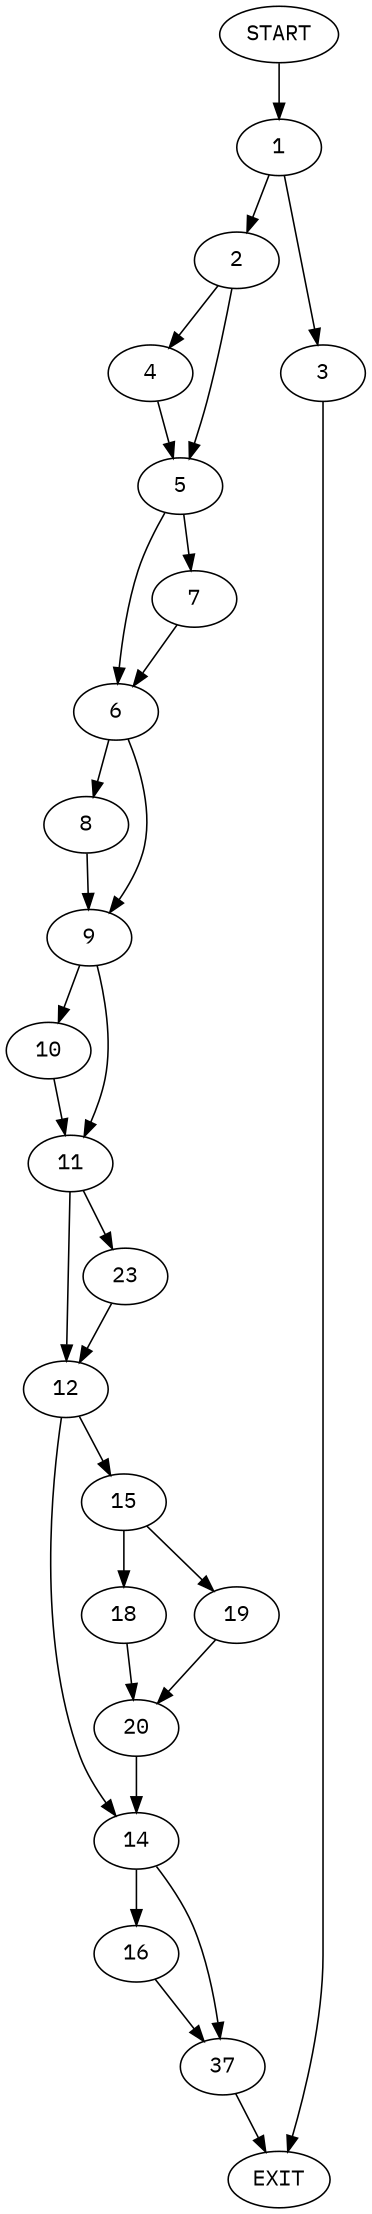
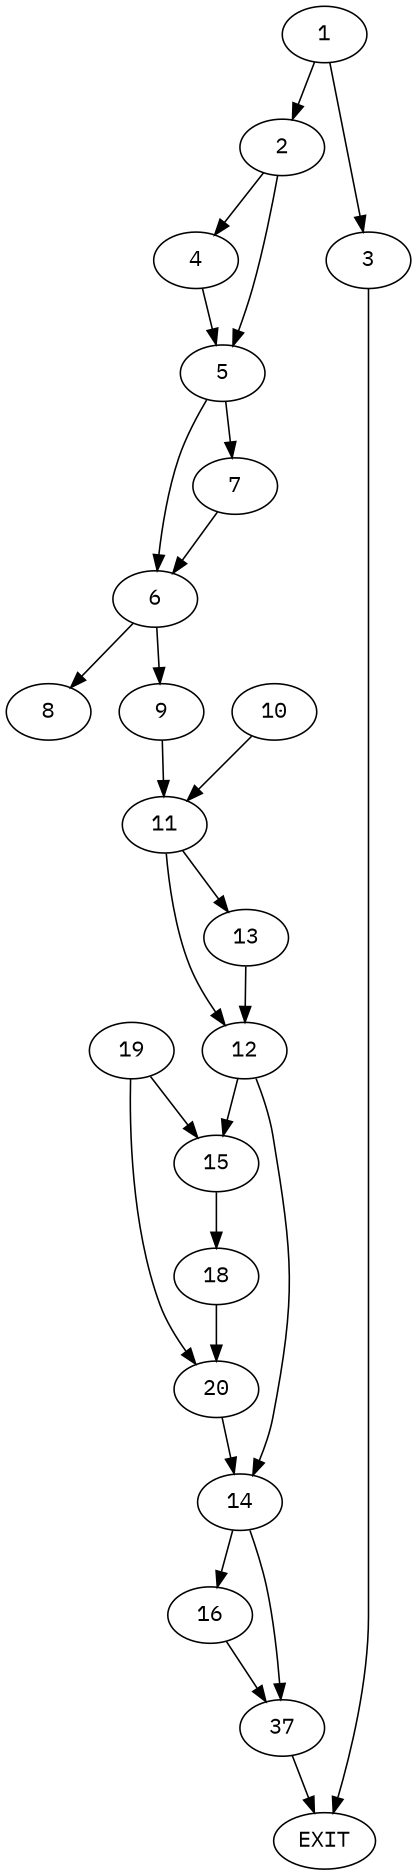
(279, 34) -> none
(88, 874) -> none
(72, 986) -> none
(125, 1276) -> (246, 938)
(175, 1553) -> (169, 1101)
